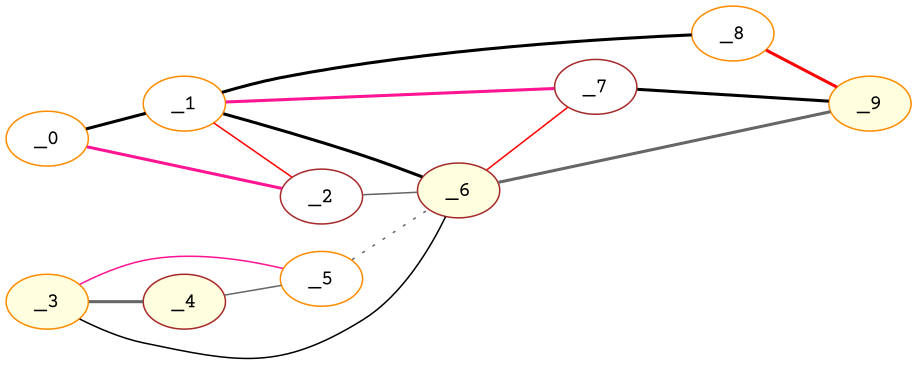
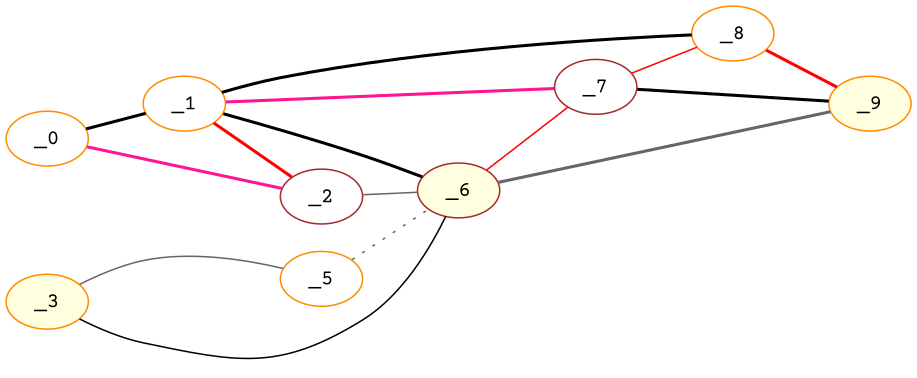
none -> (664, 60)
(253, 150) -> (253, 150)
(179, 256) -> (179, 256)
(184, 302) -> none
